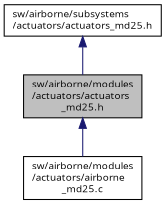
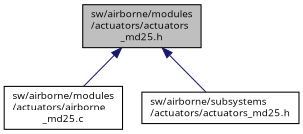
(83, 61) -> (188, 74)
